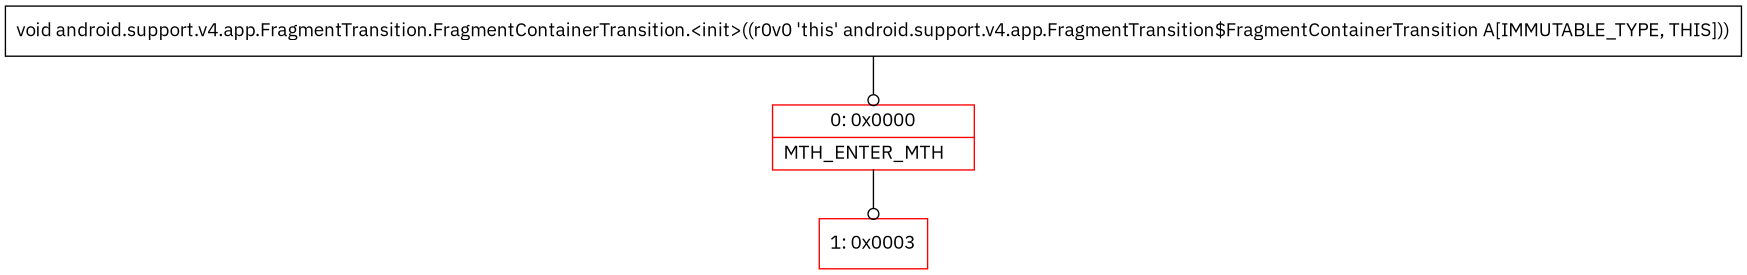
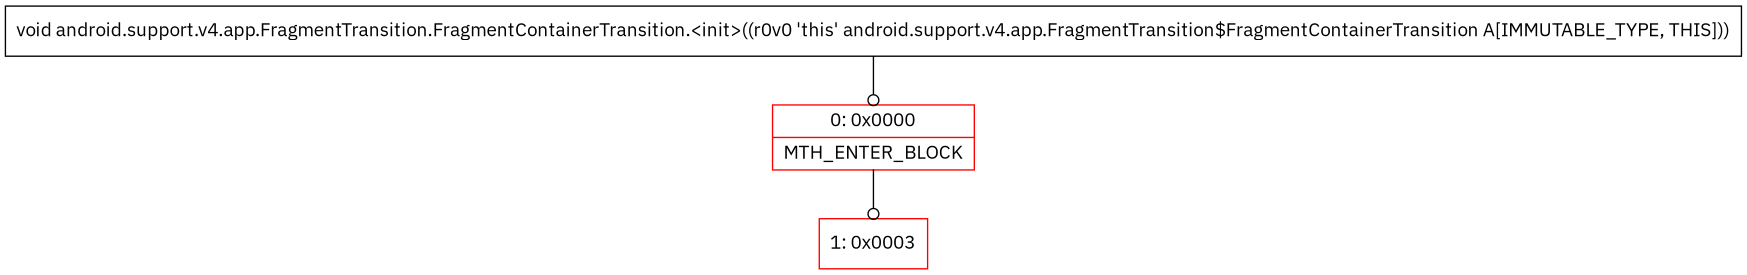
(864, 153) -> (873, 153)
